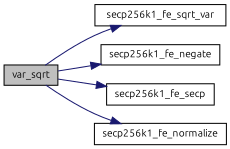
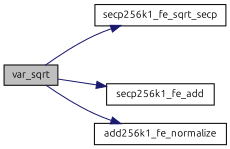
(160, 15) -> (160, 15)
(160, 55) -> none
(160, 94) -> (160, 94)
(160, 134) -> (160, 134)
